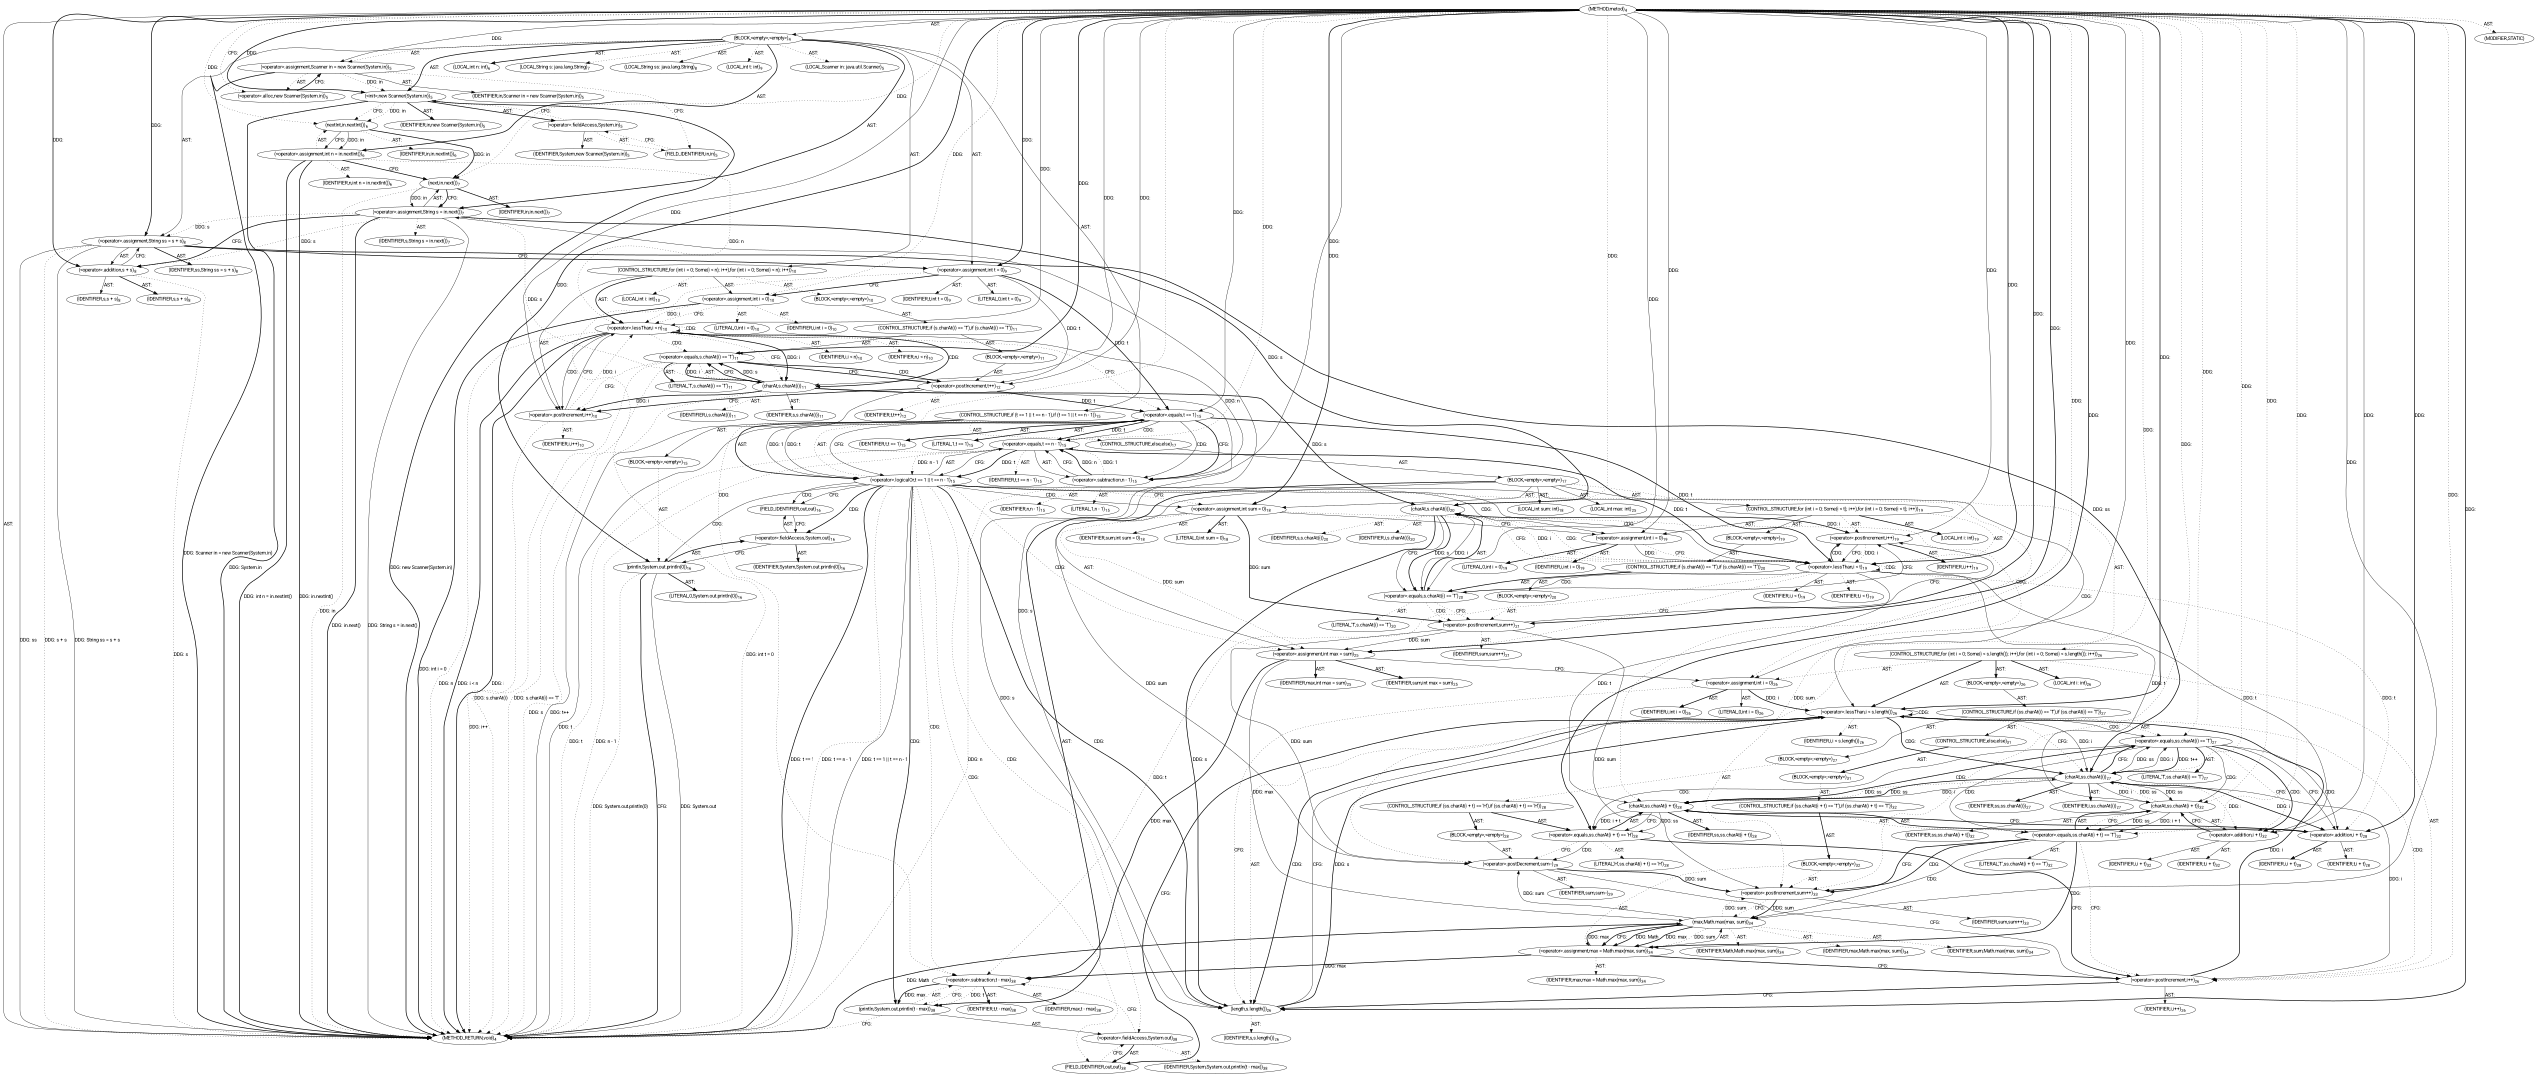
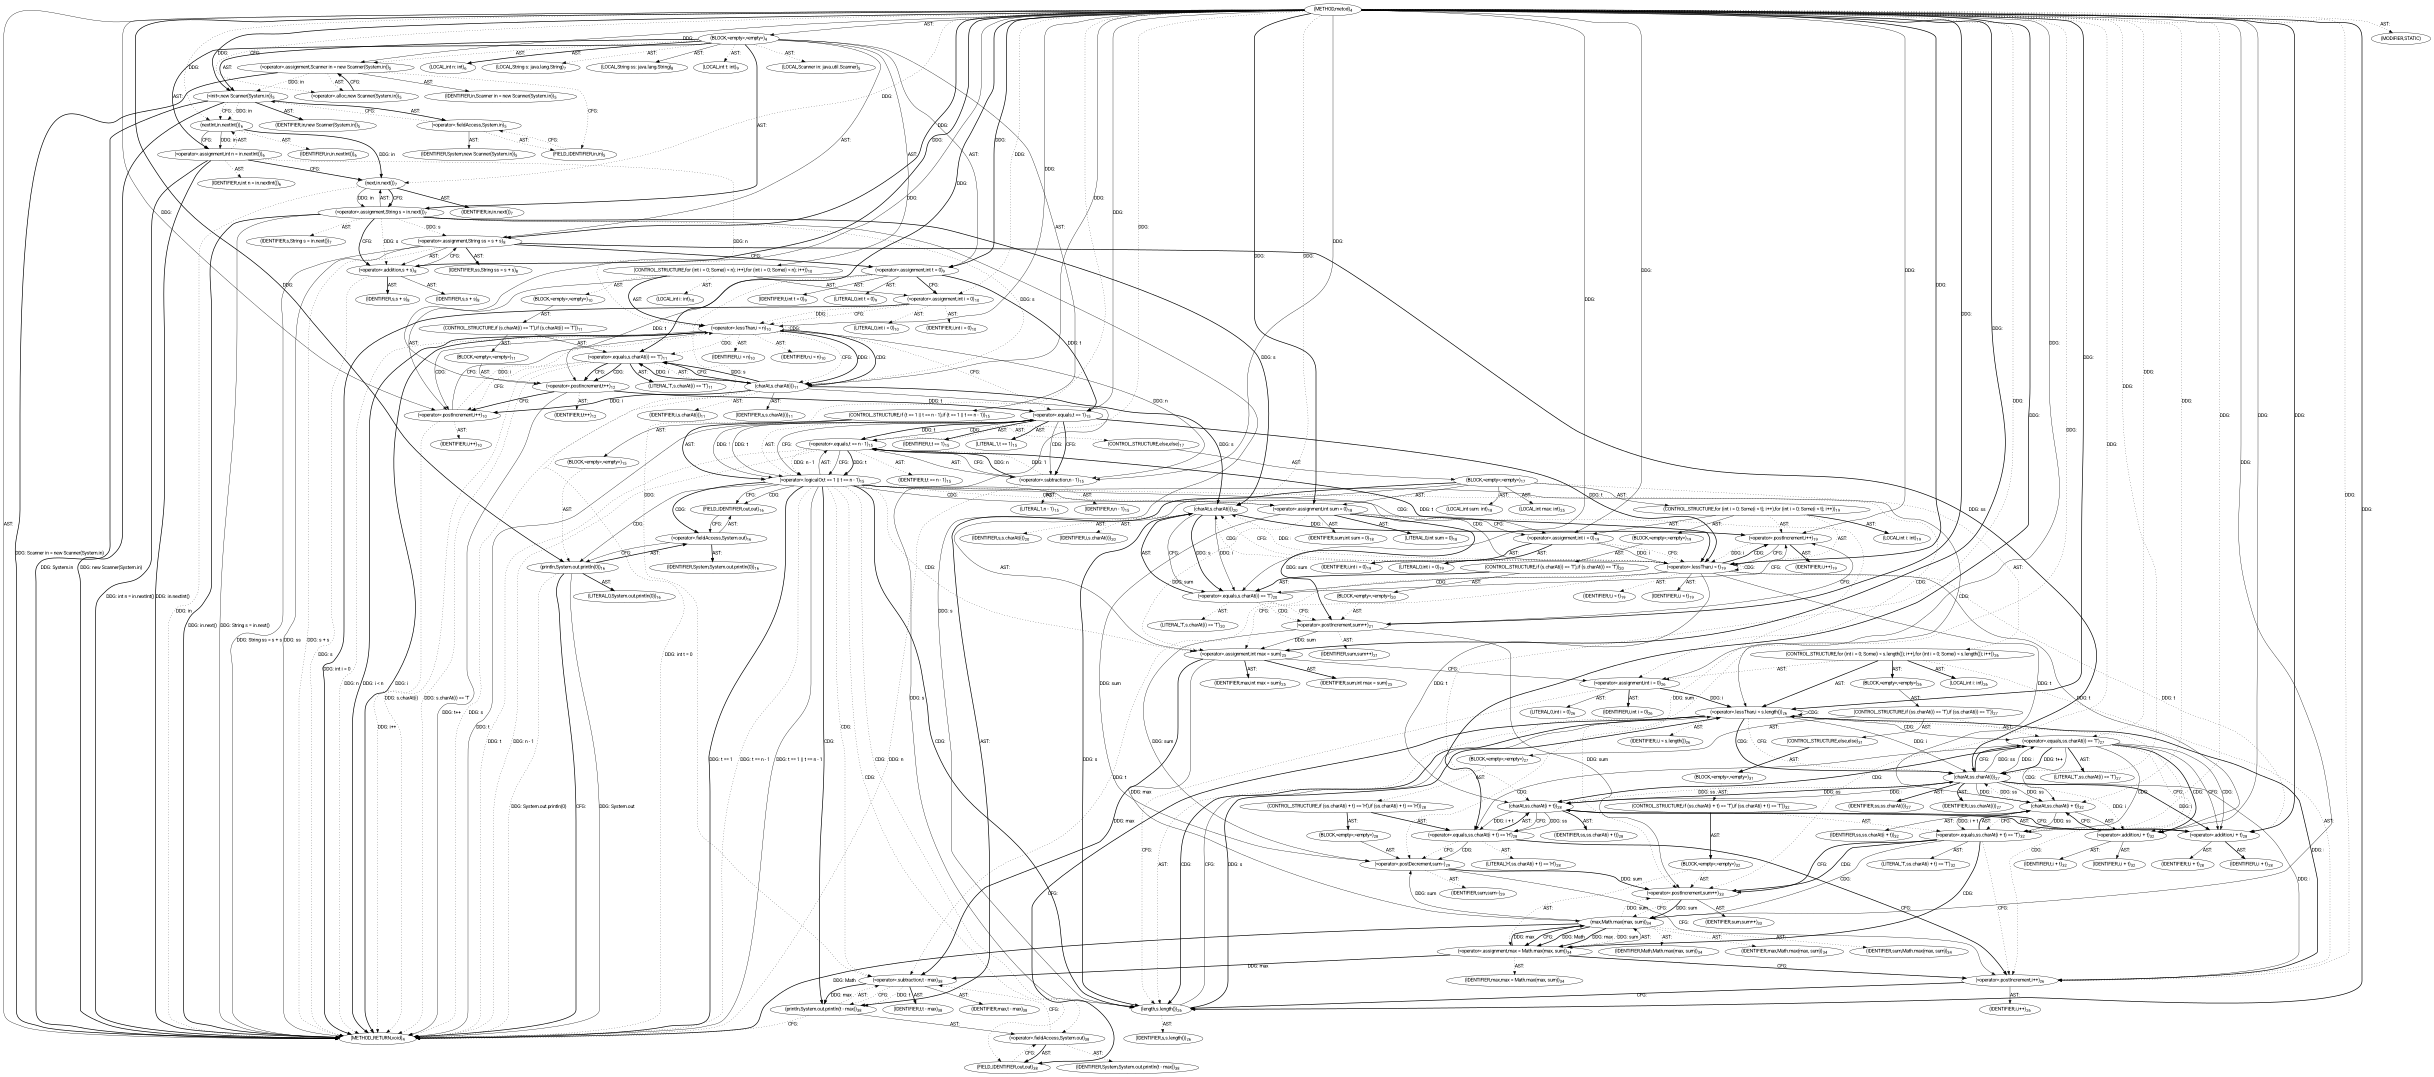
(1248, 412) -> (1252, 439)
(1552, 879) -> (1444, 879)
